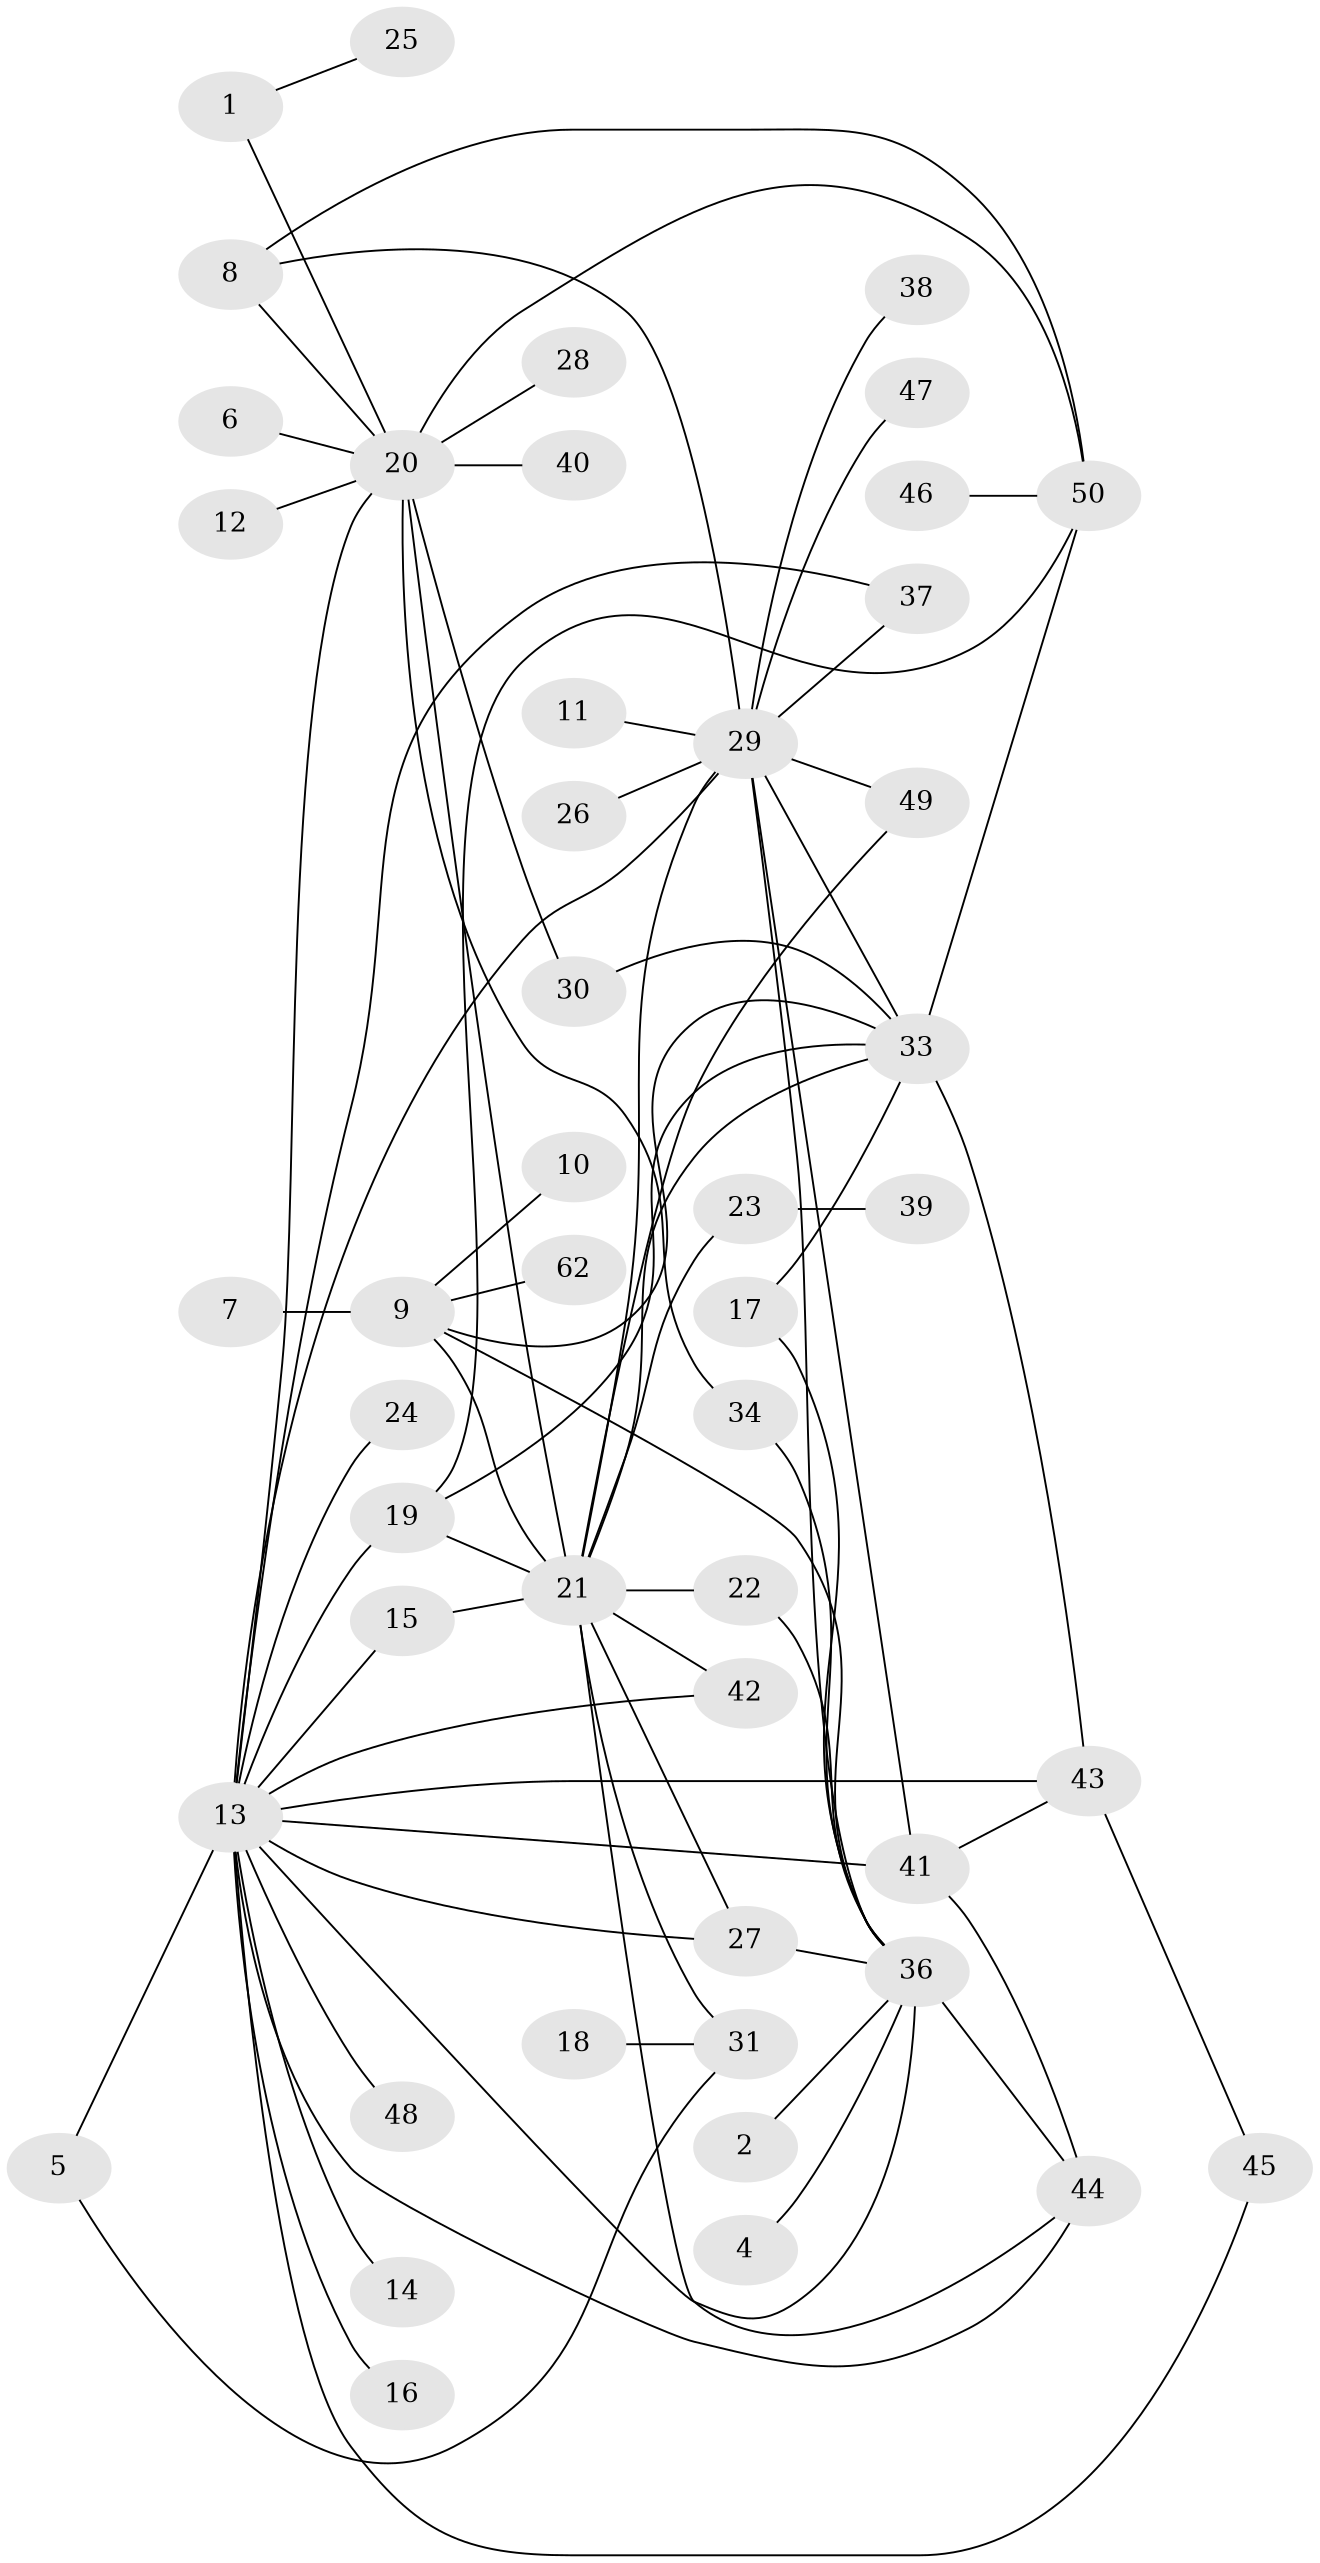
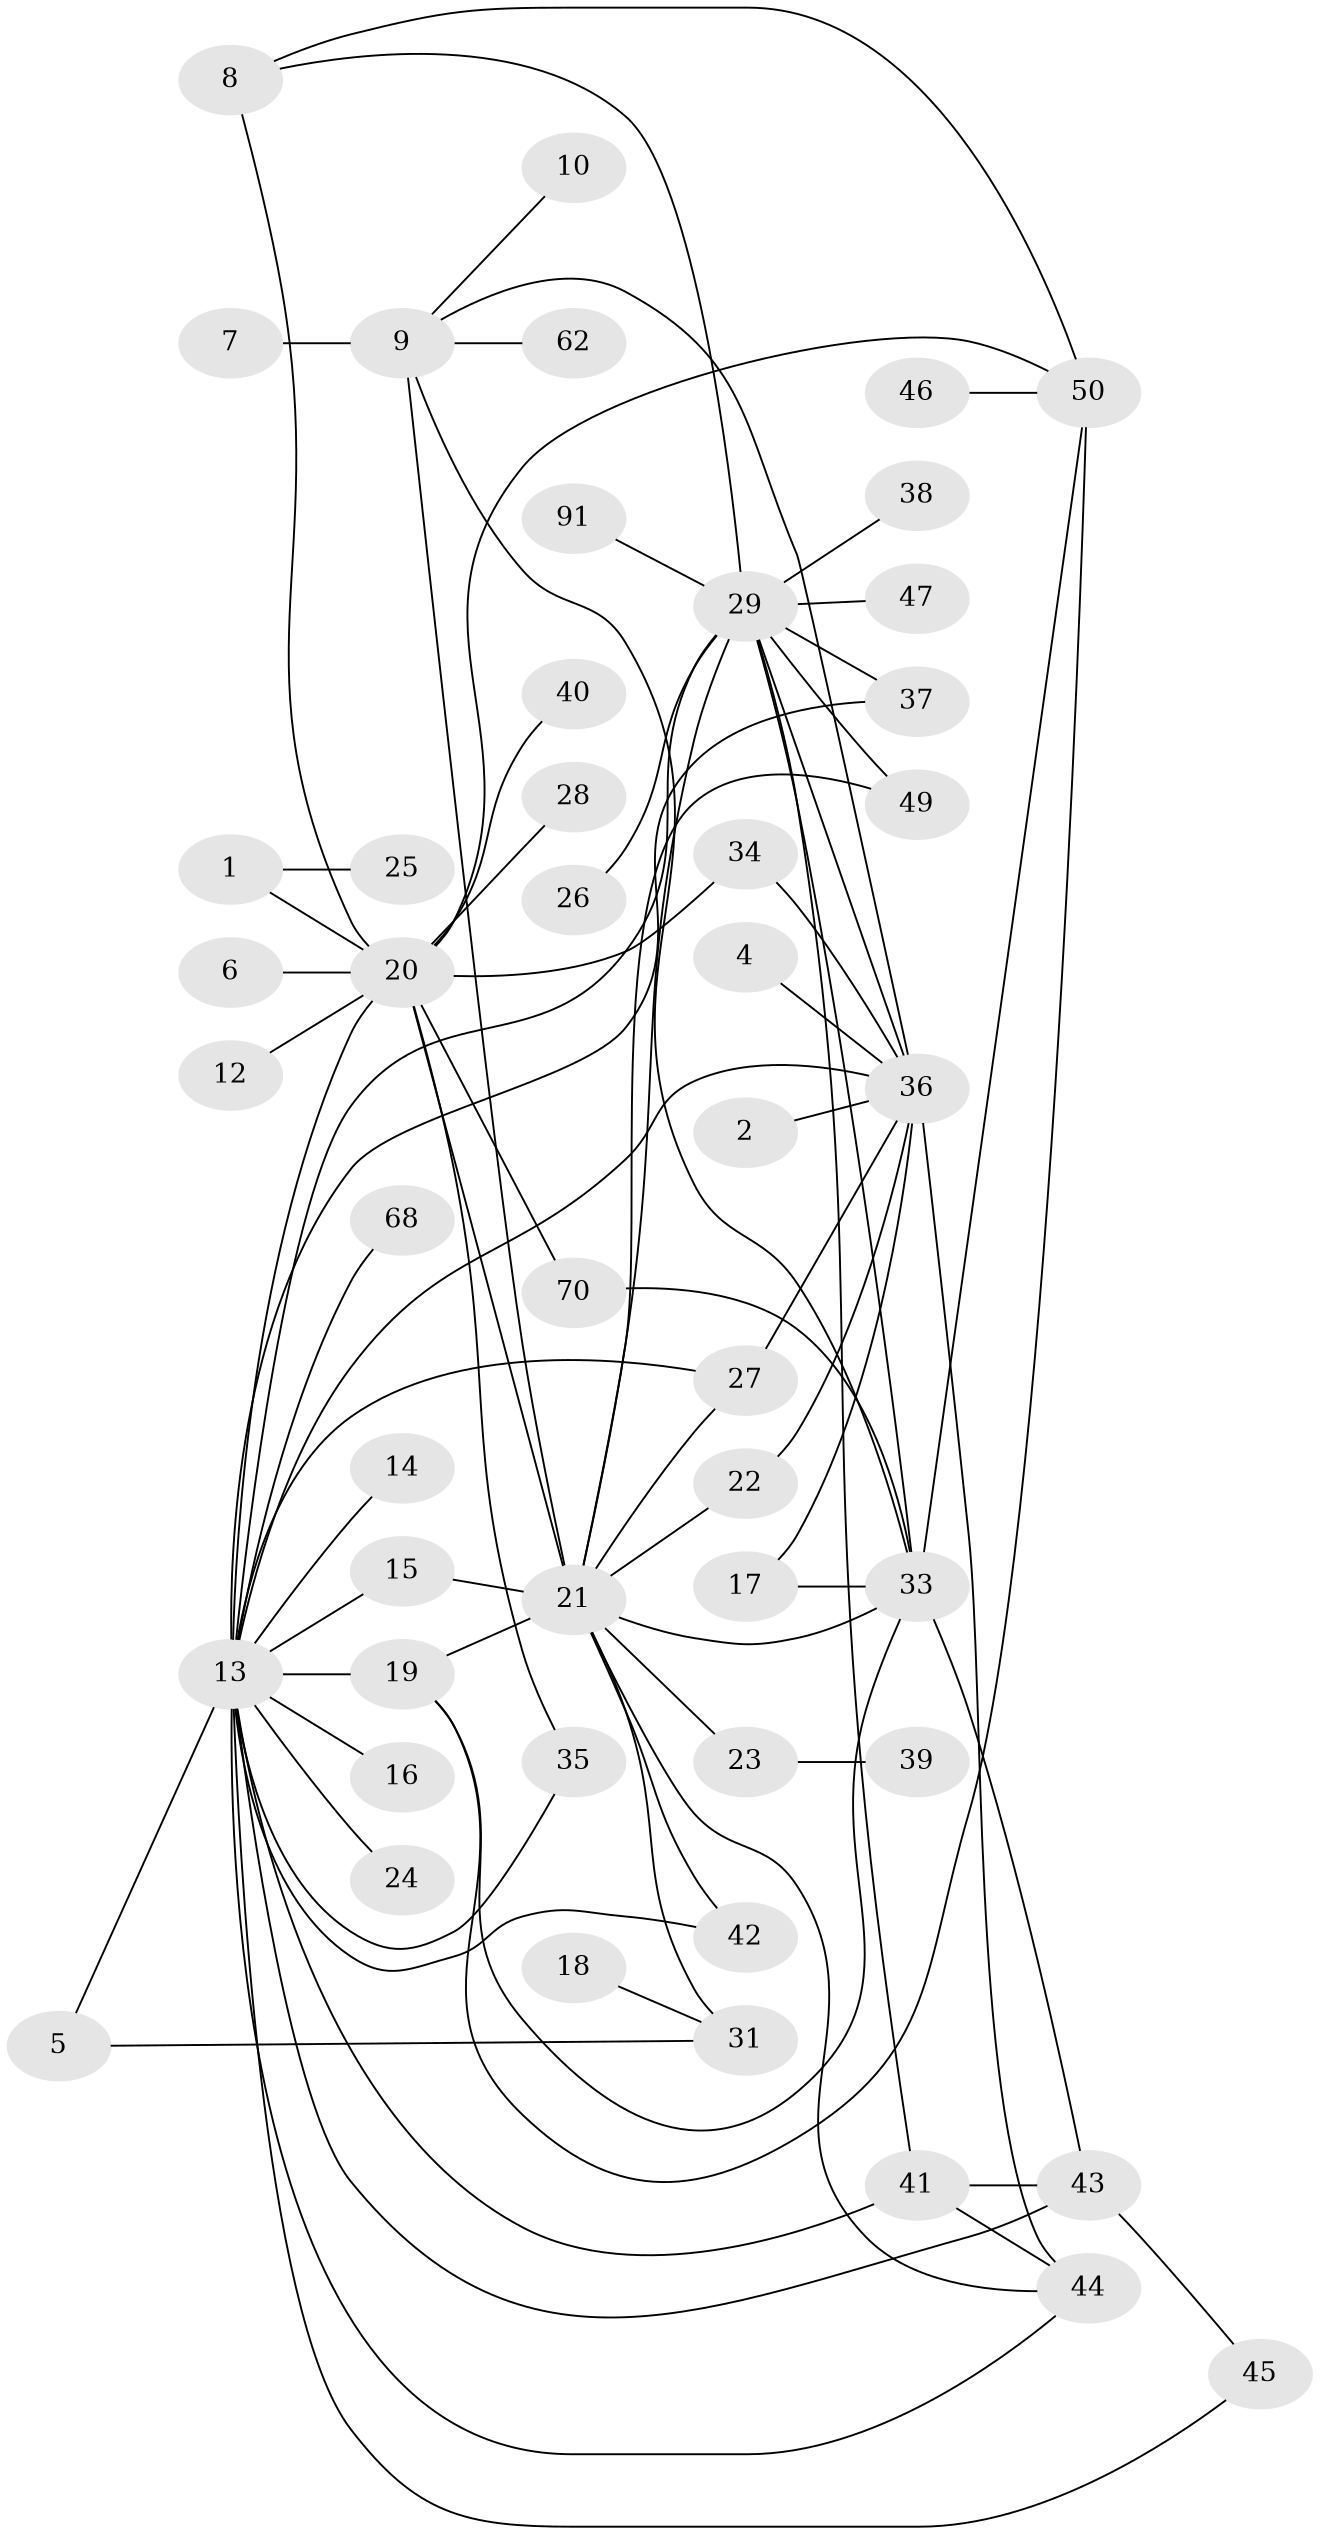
(574, 713) -> (574, 519)
(574, 992) -> (574, 1293)
none -> (574, 1762)
(402, 2117) -> (402, 1220)
